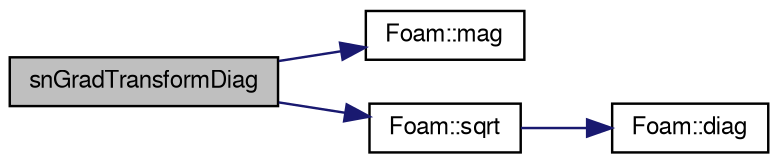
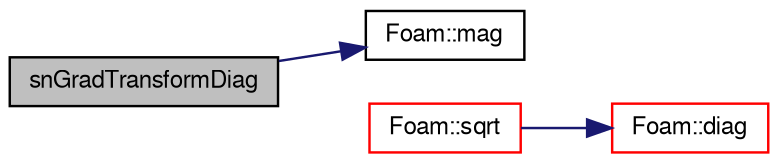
(312, 108) -> none
(445, 128) -> (445, 128)
(690, 128) -> (690, 128)
